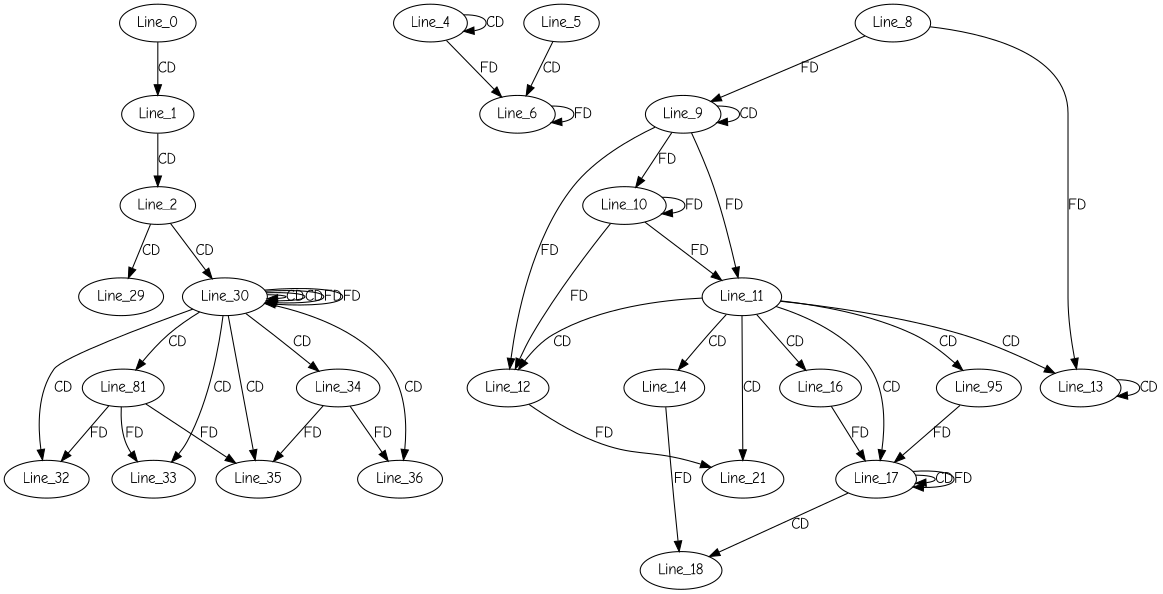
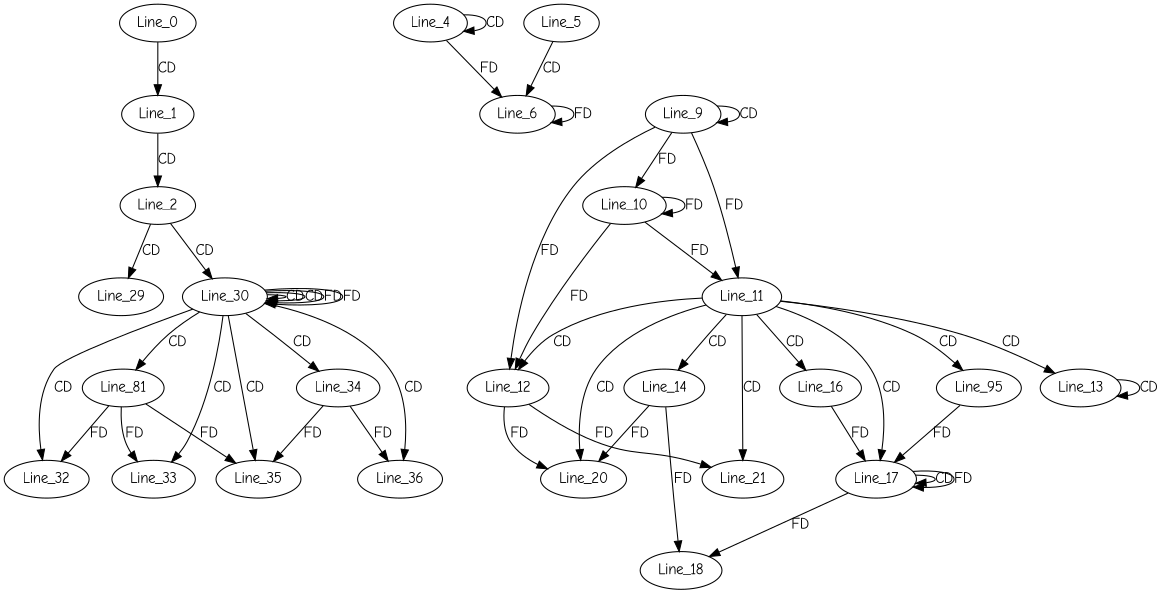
(893, 23) -> none
none -> (584, 479)
(801, 525) -> (801, 525)
